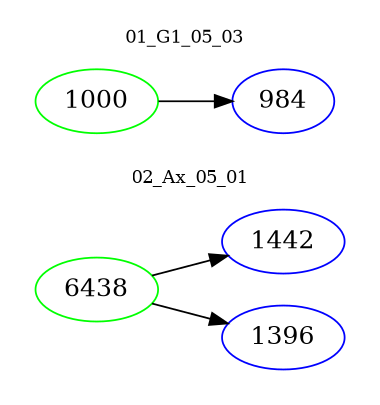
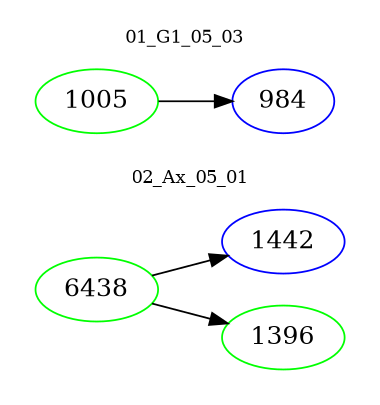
(97, 101) -> (97, 101)
(283, 338) -> (283, 338)
